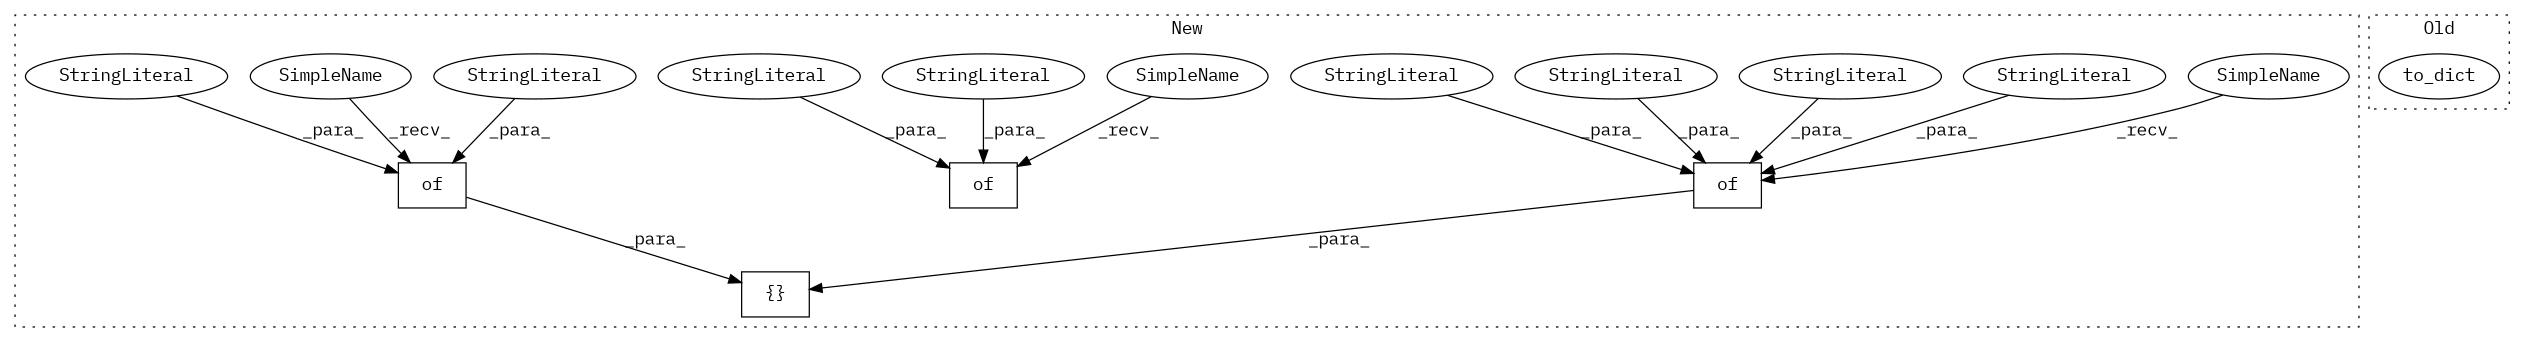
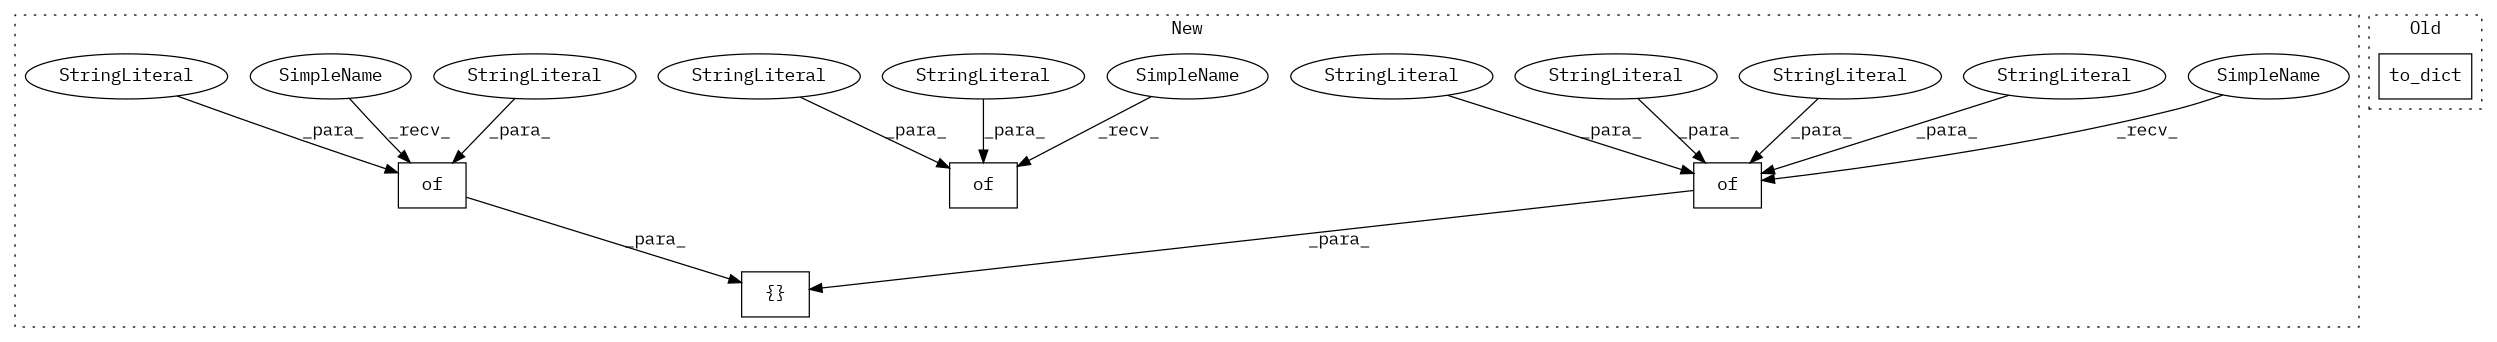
(2439, 76) -> (2425, 76)
